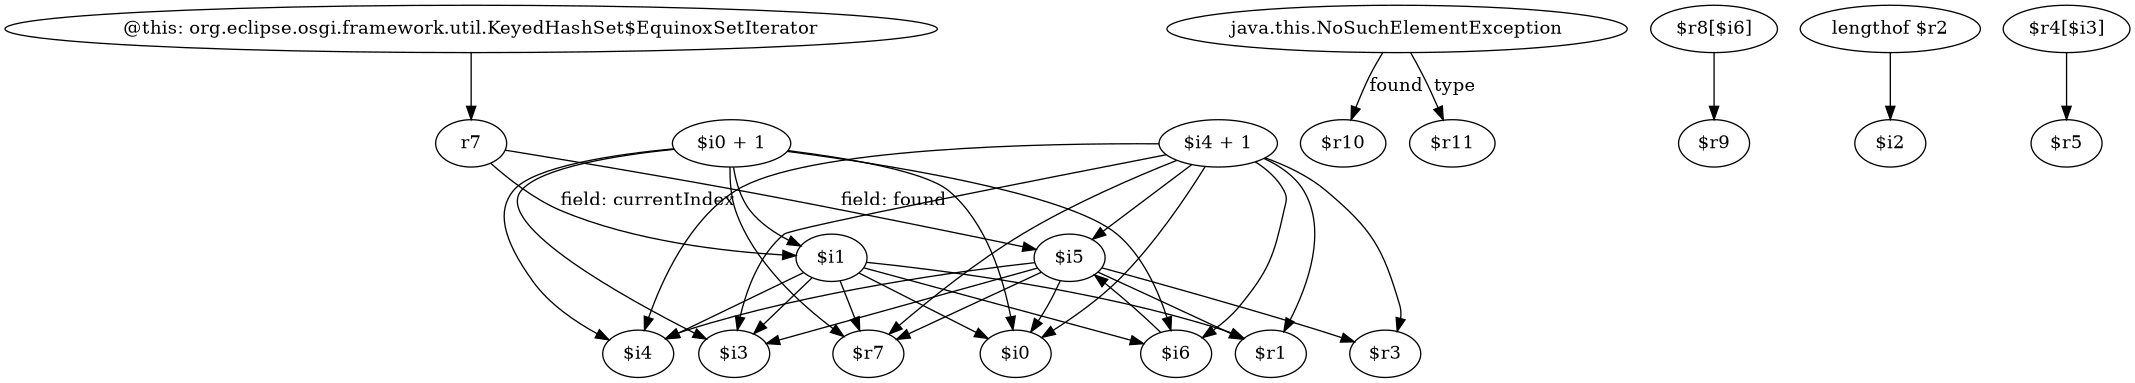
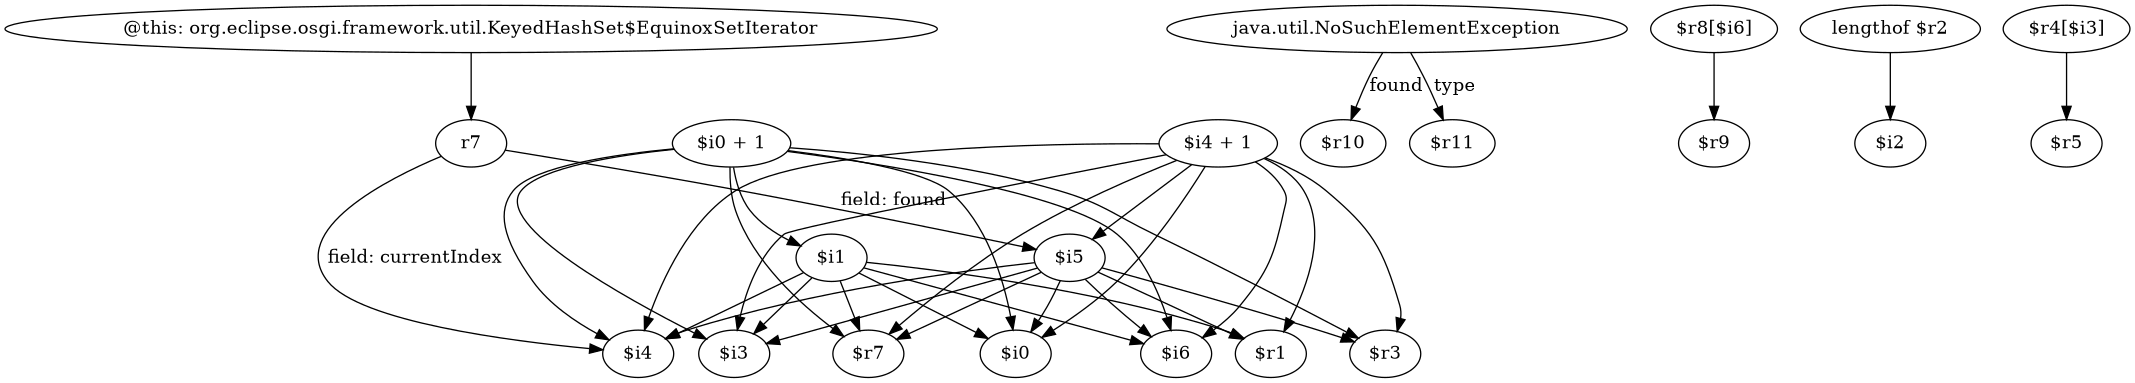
(1397, 29) -> (1397, 29)
none -> (1068, 193)
(628, 232) -> (362, 304)
(1144, 317) -> (1119, 310)
